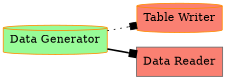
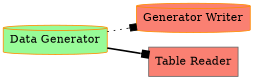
(180, 18) -> (193, 18)
(180, 62) -> (193, 62)
